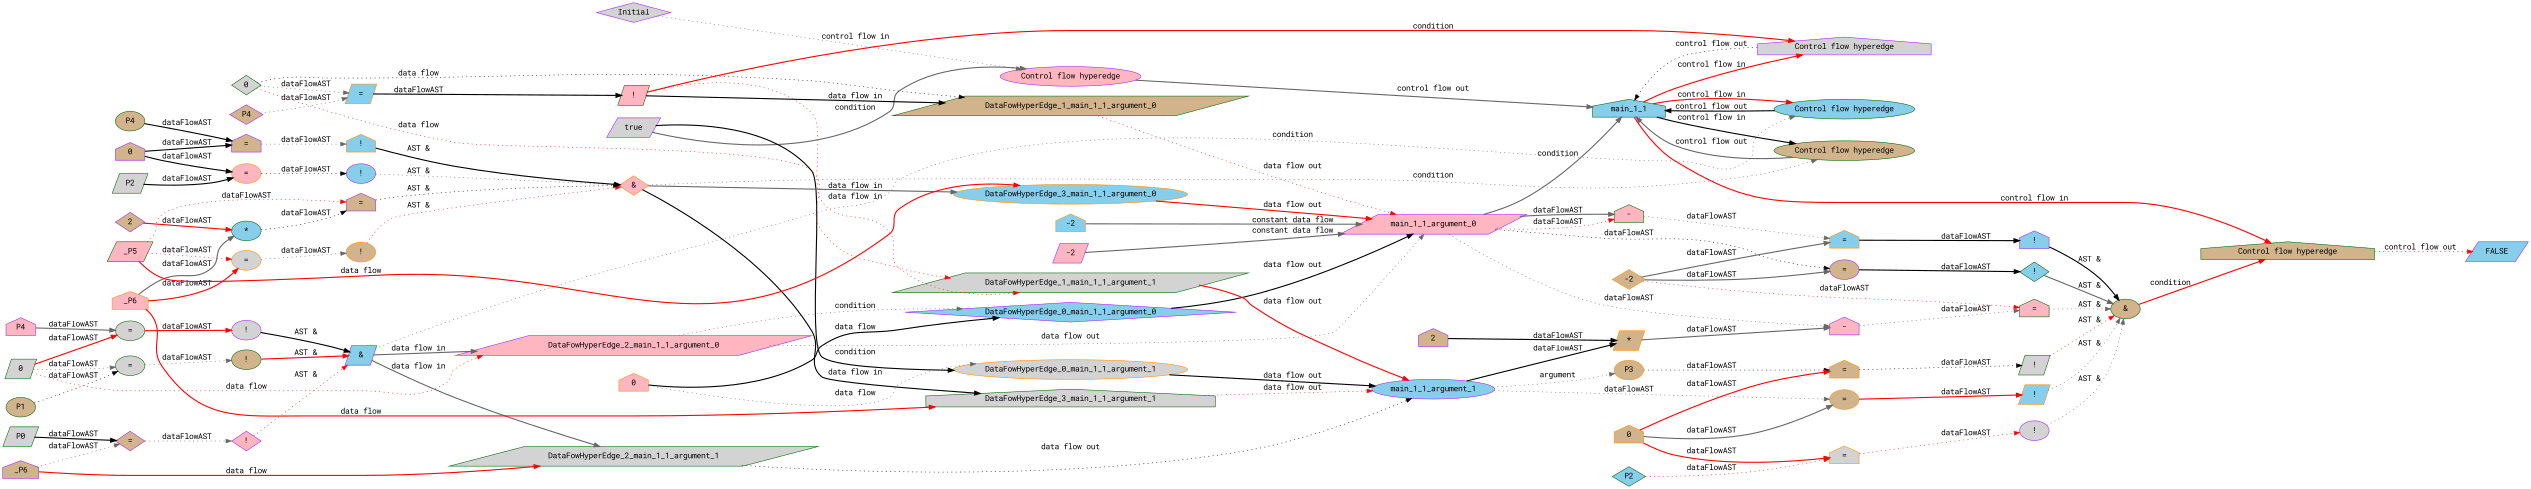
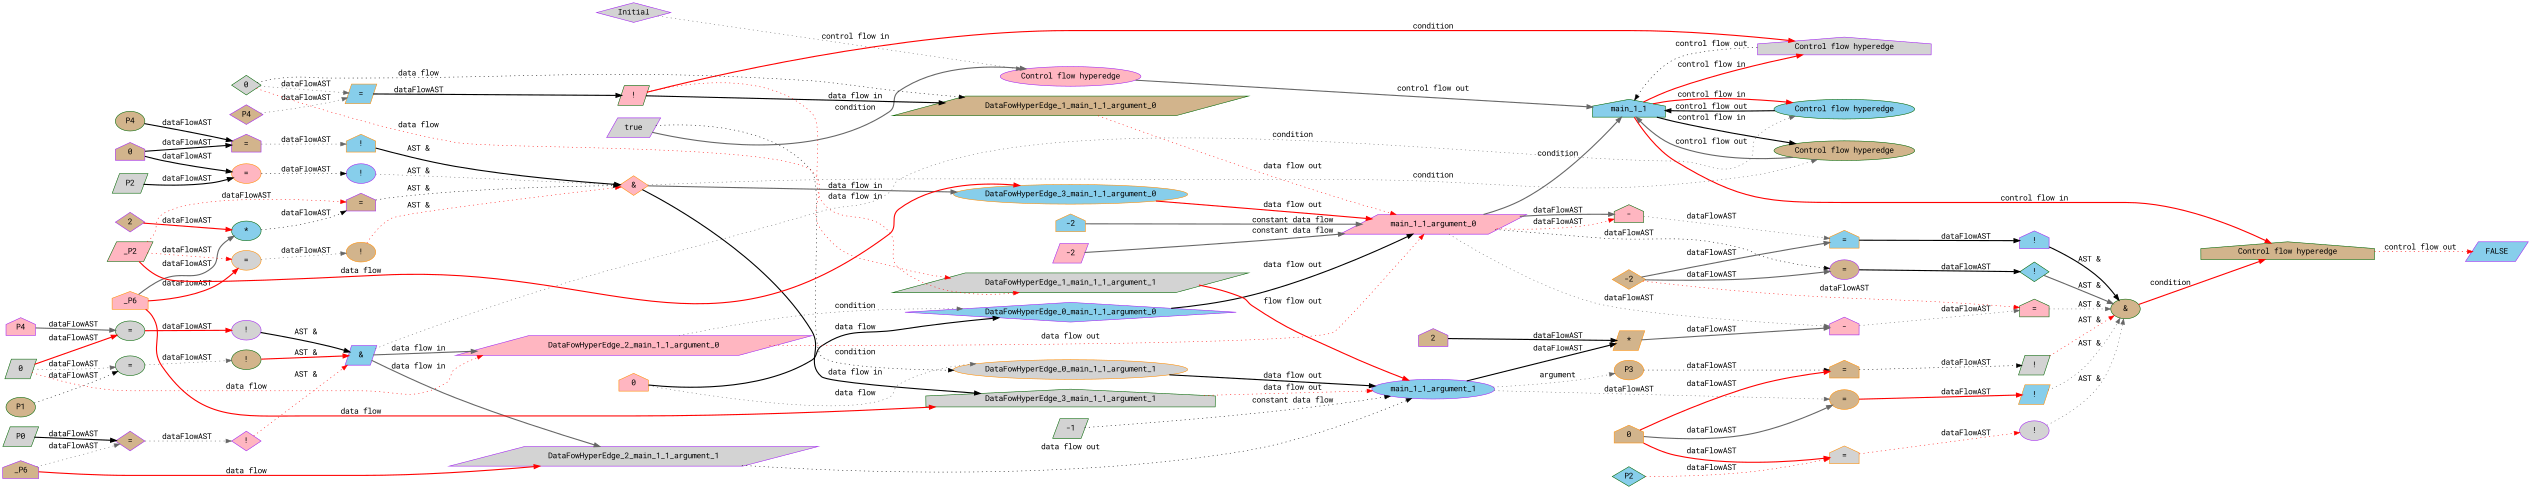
(816, 244) -> (816, 244)
(130, 252) -> (130, 252)
(1293, 302) -> (1293, 302)
(1116, 343) -> (1116, 343)
none -> (1071, 428)
(634, 456) -> (634, 456)
